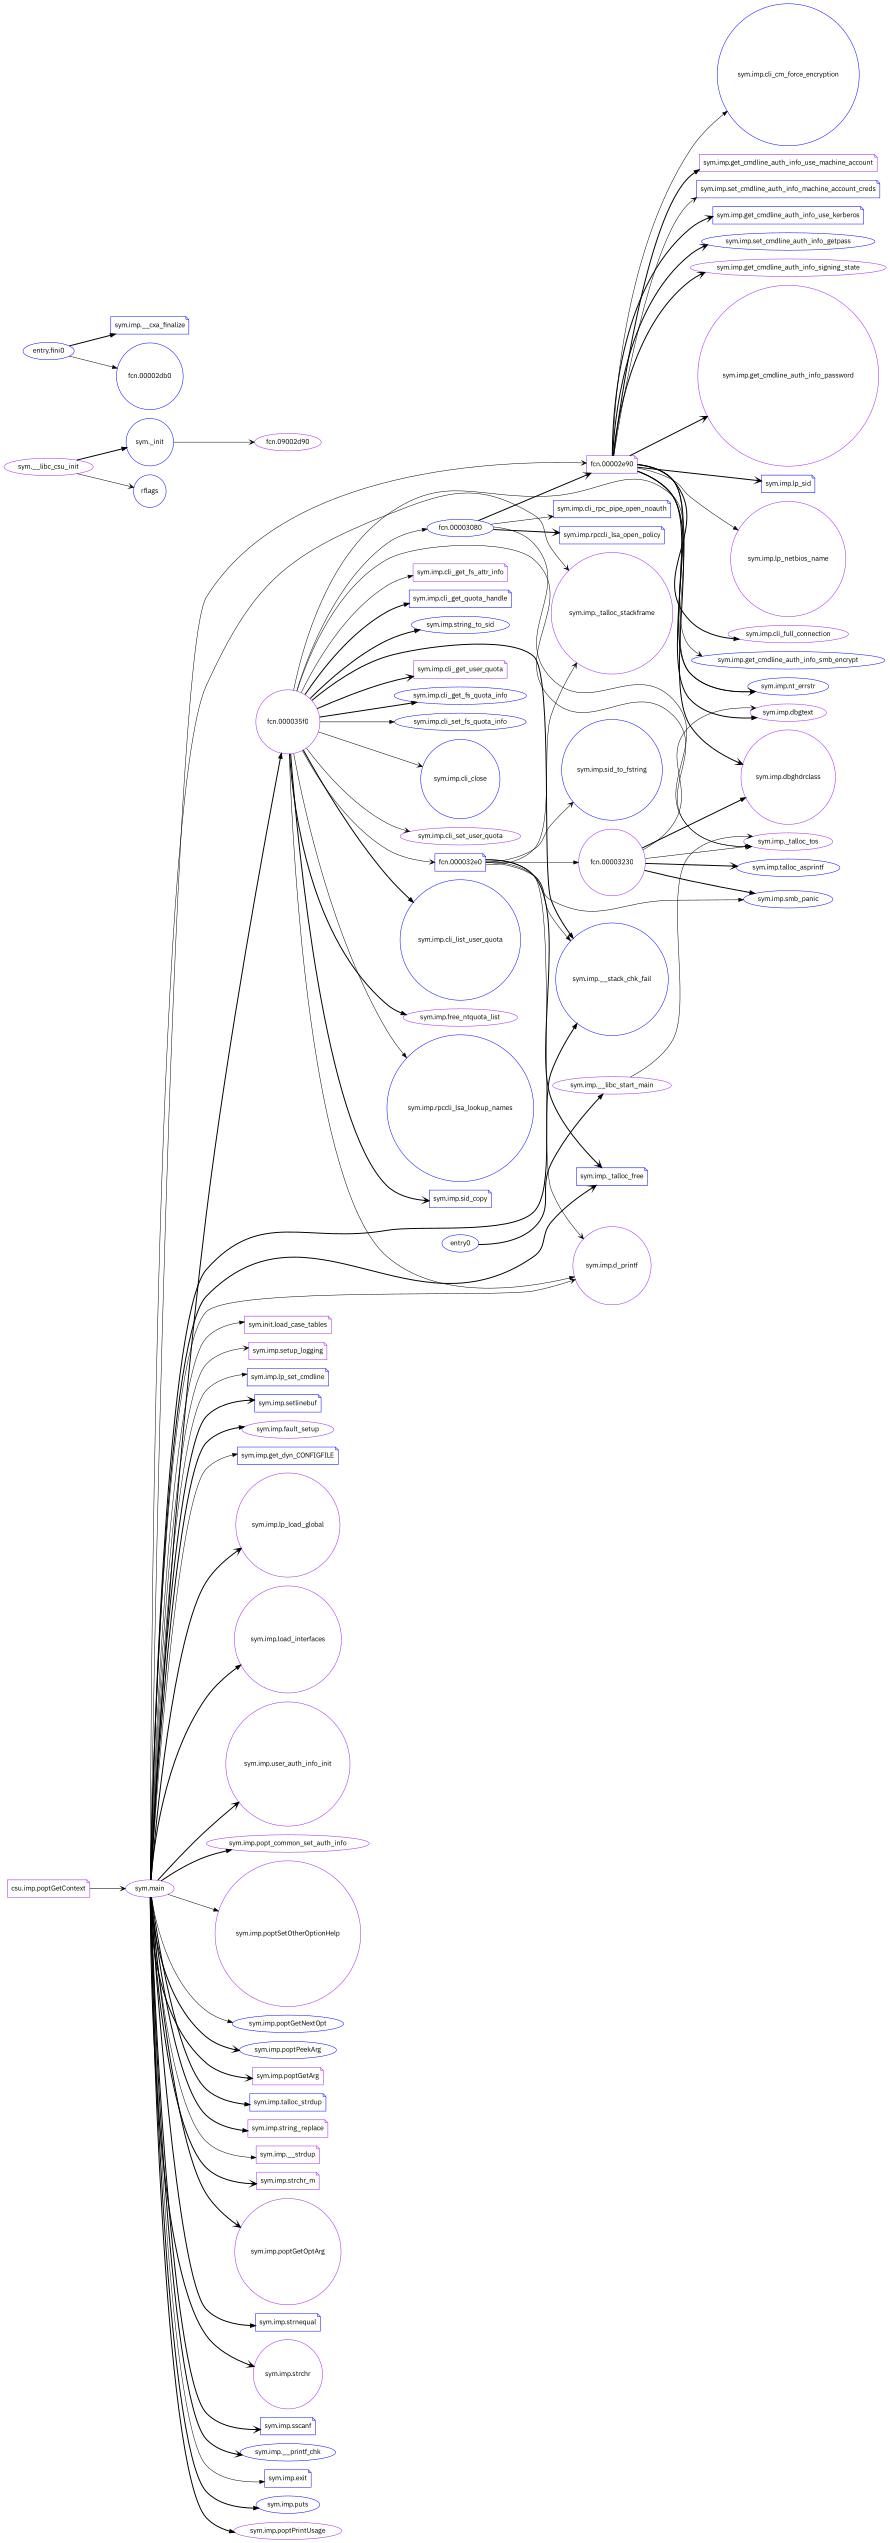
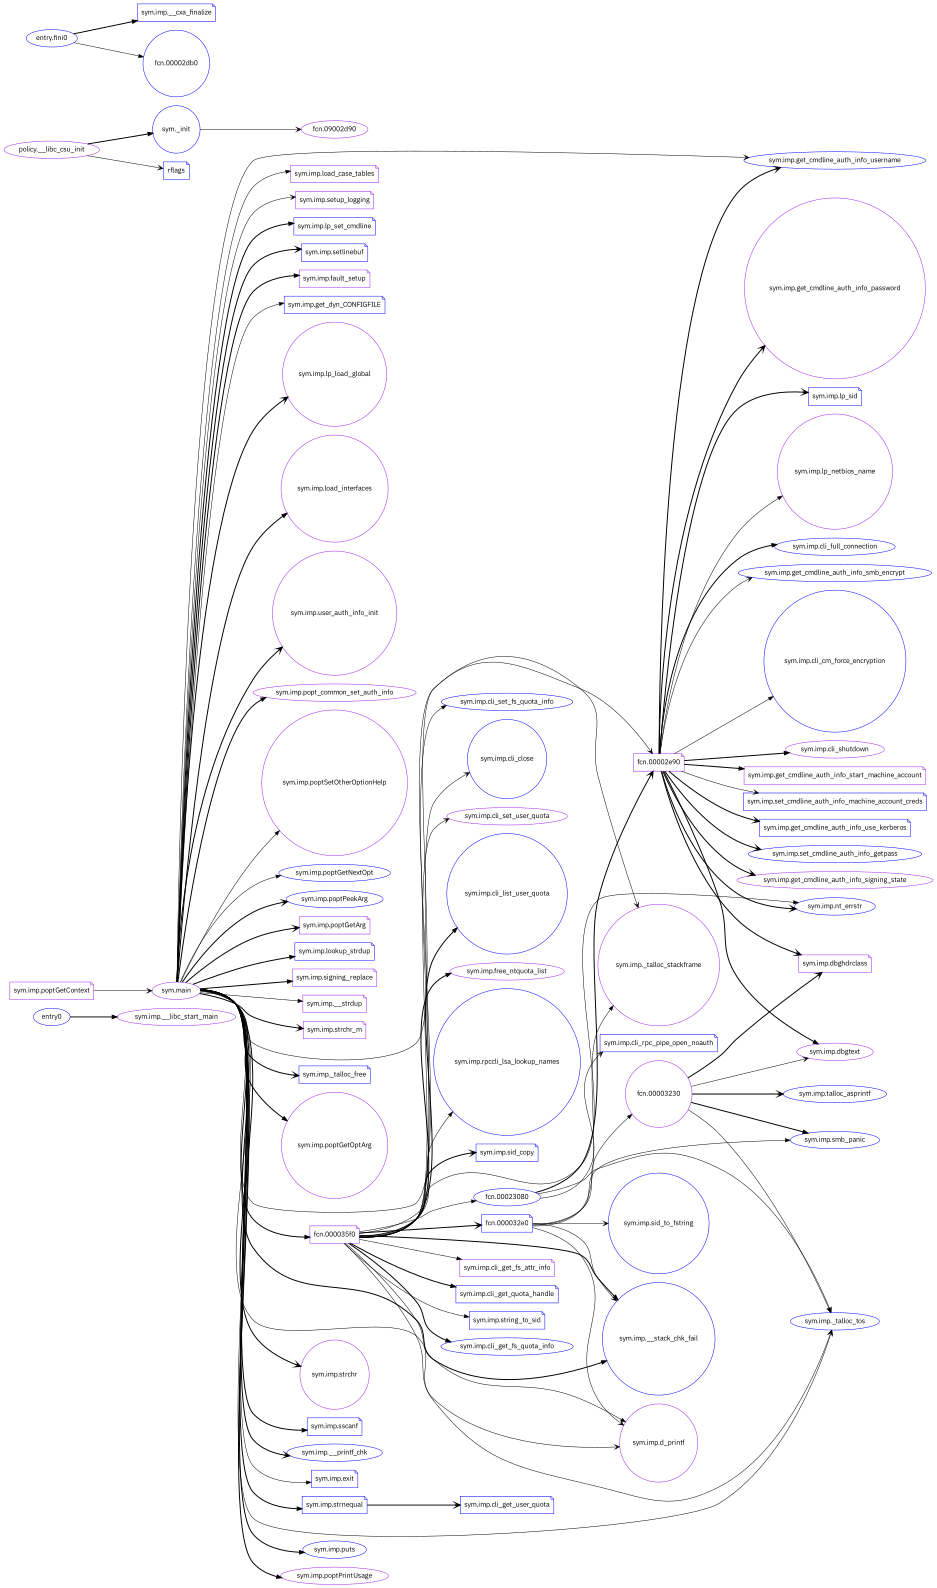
none -> (835, 160)
(788, 163) -> (835, 776)
(49, 467) -> (52, 150)
(150, 491) -> (176, 171)
(460, 528) -> (507, 1197)
(612, 535) -> none
(460, 625) -> (507, 1320)
(788, 634) -> (835, 547)
(358, 658) -> (399, 1288)
(460, 669) -> (507, 1505)
(362, 691) -> (411, 1505)
(288, 722) -> (335, 1235)
none -> (835, 749)
(788, 777) -> (835, 964)
(354, 822) -> (418, 1229)
(544, 824) -> (593, 1135)
(692, 824) -> (752, 1026)
(788, 842) -> (835, 1321)
(541, 883) -> (586, 1245)
(678, 944) -> (311, 1532)
(549, 965) -> none
(288, 1325) -> (335, 174)
(288, 1430) -> (335, 279)
(182, 1480) -> (209, 450)
(49, 1889) -> (52, 991)
(288, 2102) -> (335, 952)
(288, 2129) -> (335, 978)
(186, 2137) -> (246, 1047)
(175, 2270) -> (244, 1216)
